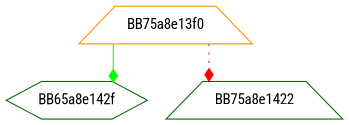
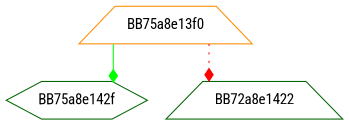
(77, 100) -> (77, 100)
(254, 100) -> (254, 100)
